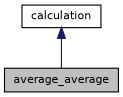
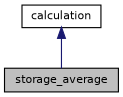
(61, 80) -> (61, 80)
